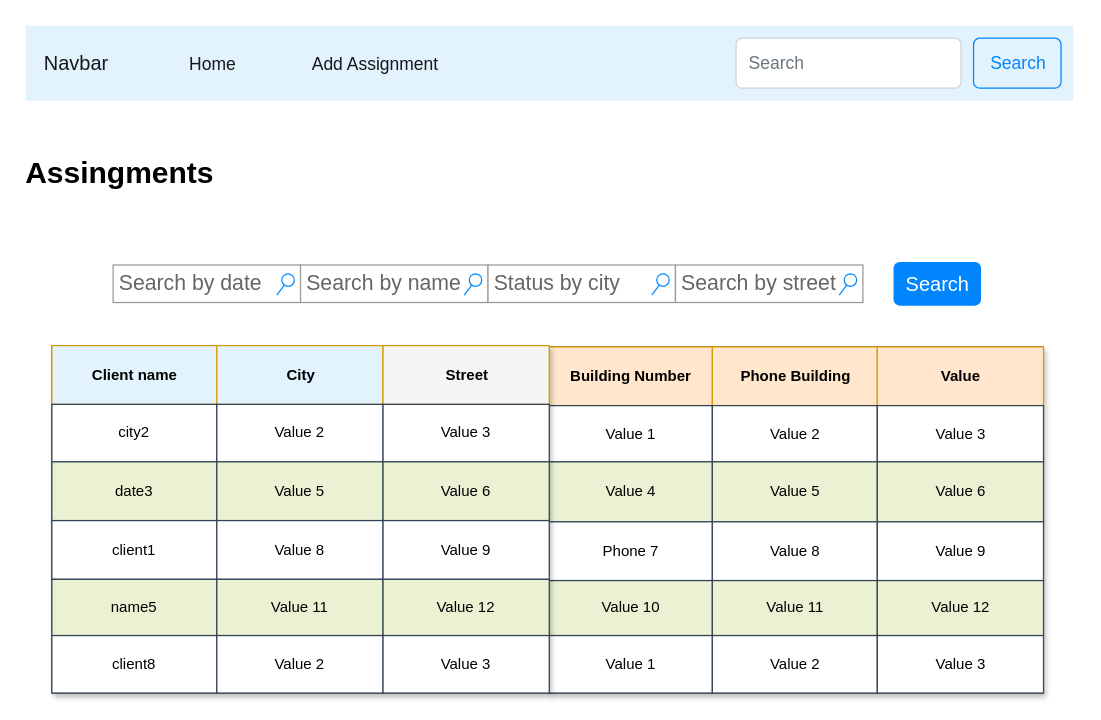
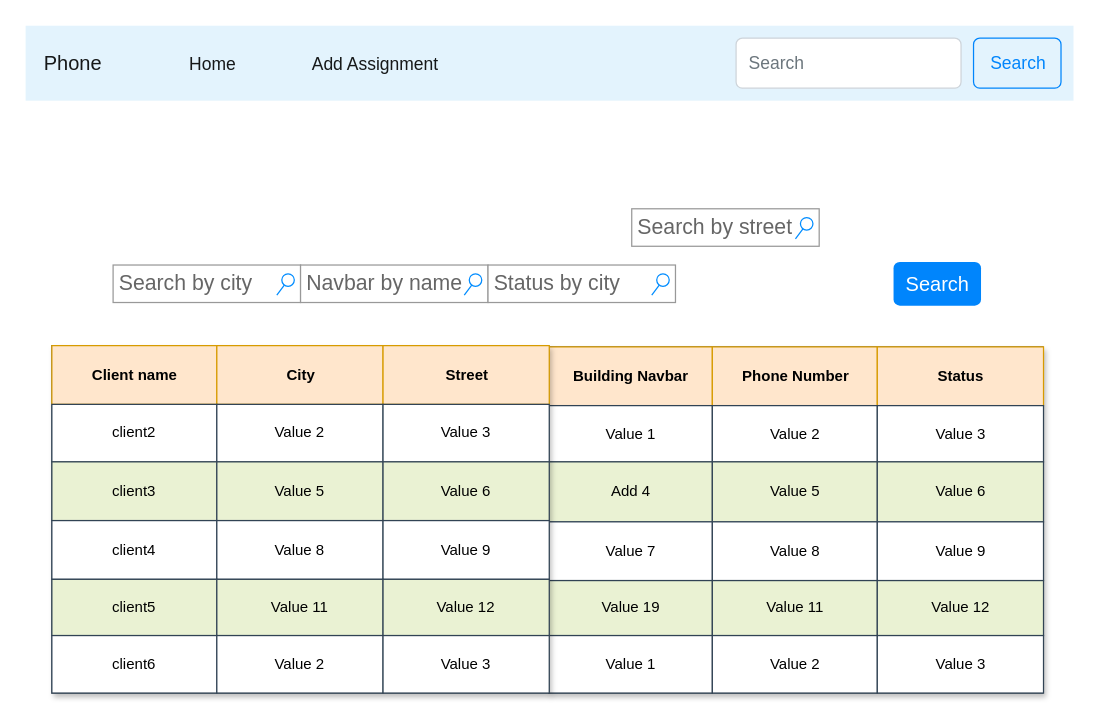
(78, 63) -> (72, 63)
(120, 173) -> none
(197, 284) -> (194, 284)
(385, 284) -> (385, 284)
(769, 284) -> (726, 228)
(134, 375) -> (134, 375)
(300, 375) -> (300, 375)
(466, 375) -> (466, 375)
(631, 377) -> (631, 377)
(796, 377) -> (796, 377)
(961, 377) -> (961, 377)
(134, 433) -> (134, 433)
(134, 492) -> (134, 492)
(631, 492) -> (631, 492)
(134, 551) -> (134, 551)
(631, 552) -> (631, 552)
(134, 608) -> (134, 608)
(631, 608) -> (631, 608)
(134, 664) -> (134, 664)
